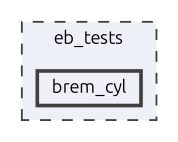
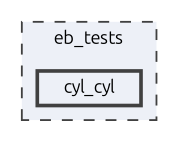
(89, 88) -> (89, 88)
